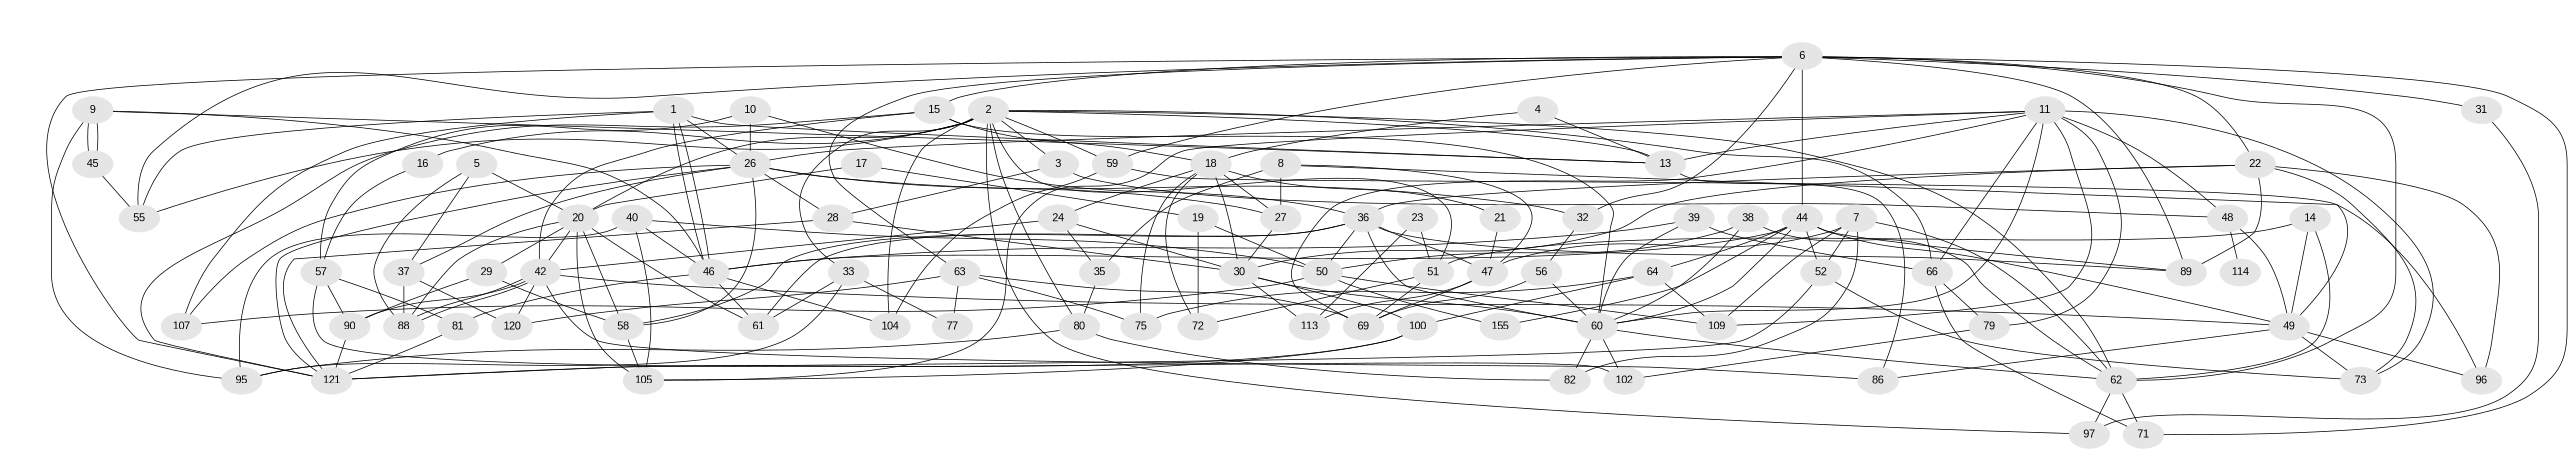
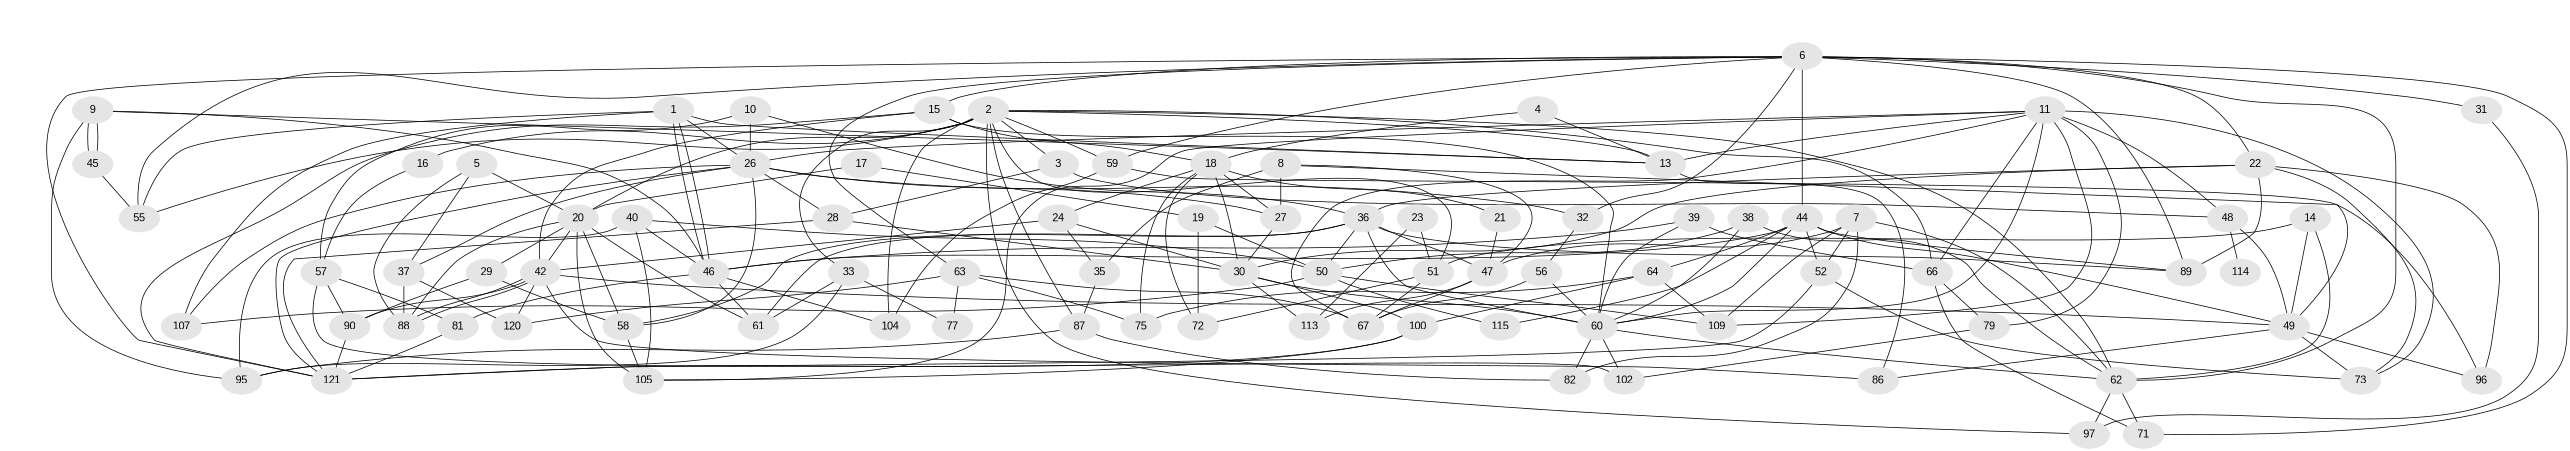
(1079, 327) -> (1079, 327)
(1363, 327) -> (1363, 327)
(1500, 327) -> (1500, 327)
